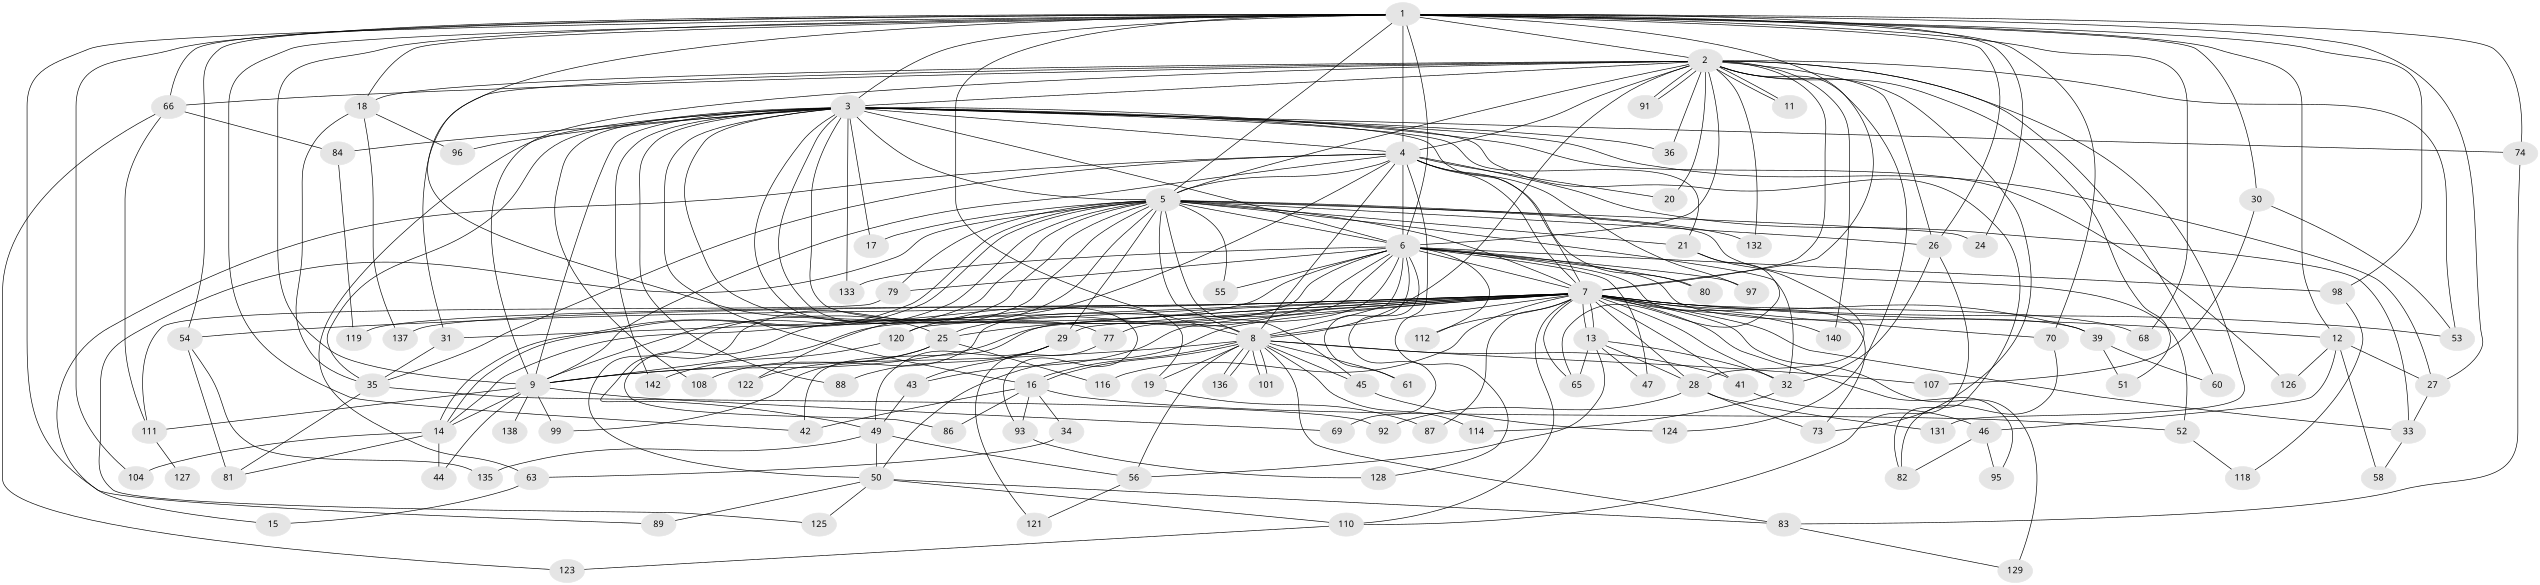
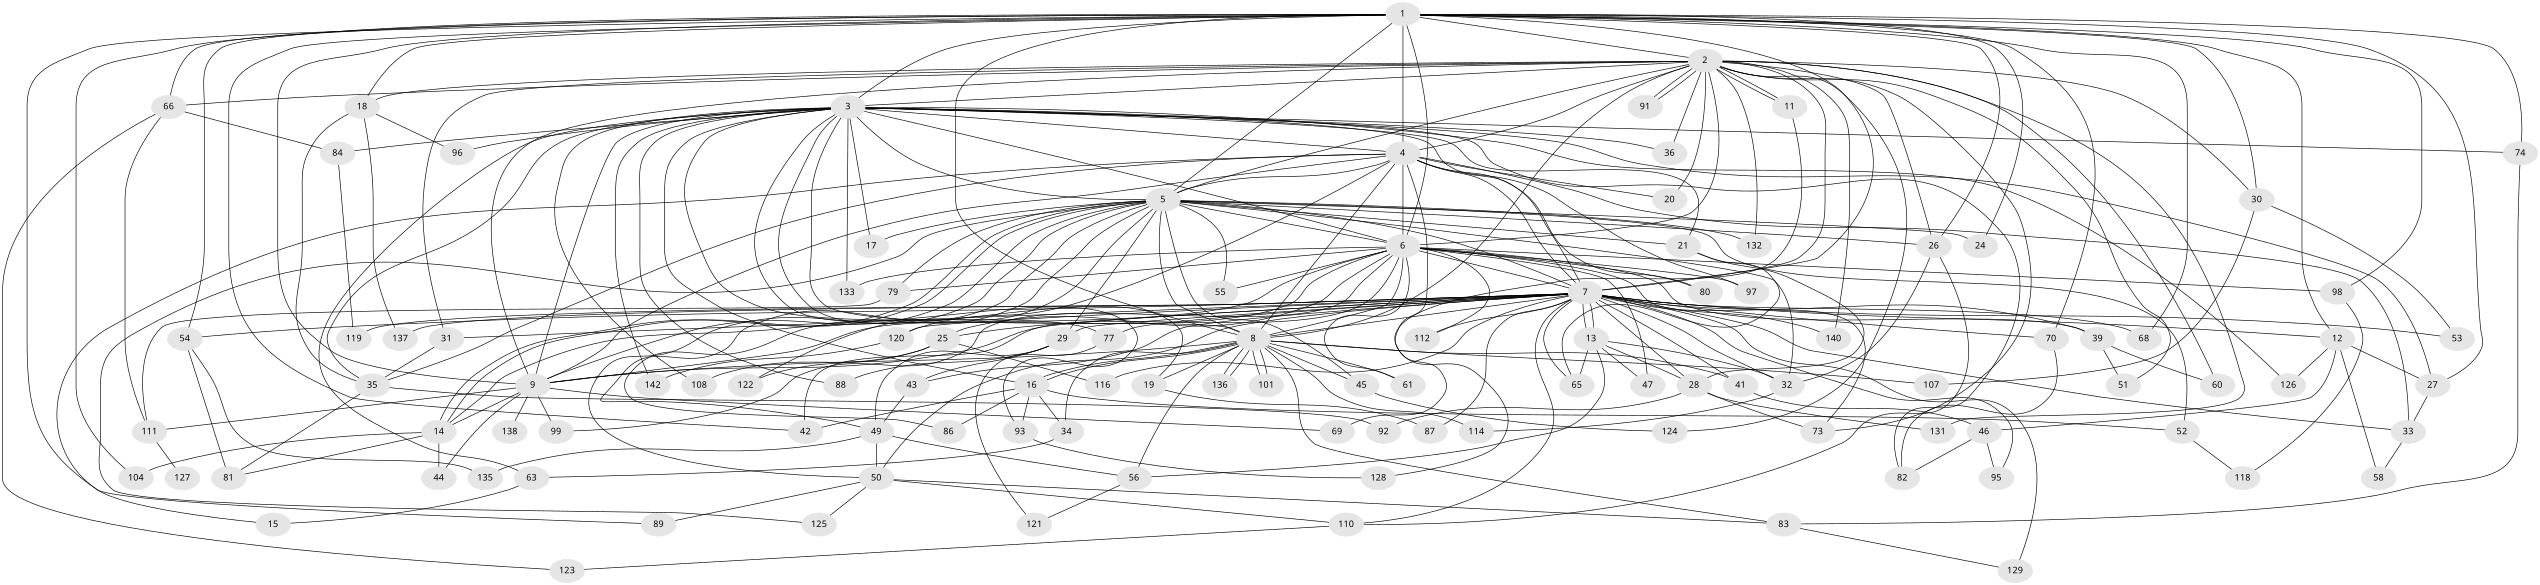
(611, 62) -> none
(2175, 98) -> (2003, 74)
none -> (1131, 352)
(1377, 363) -> (1522, 287)
